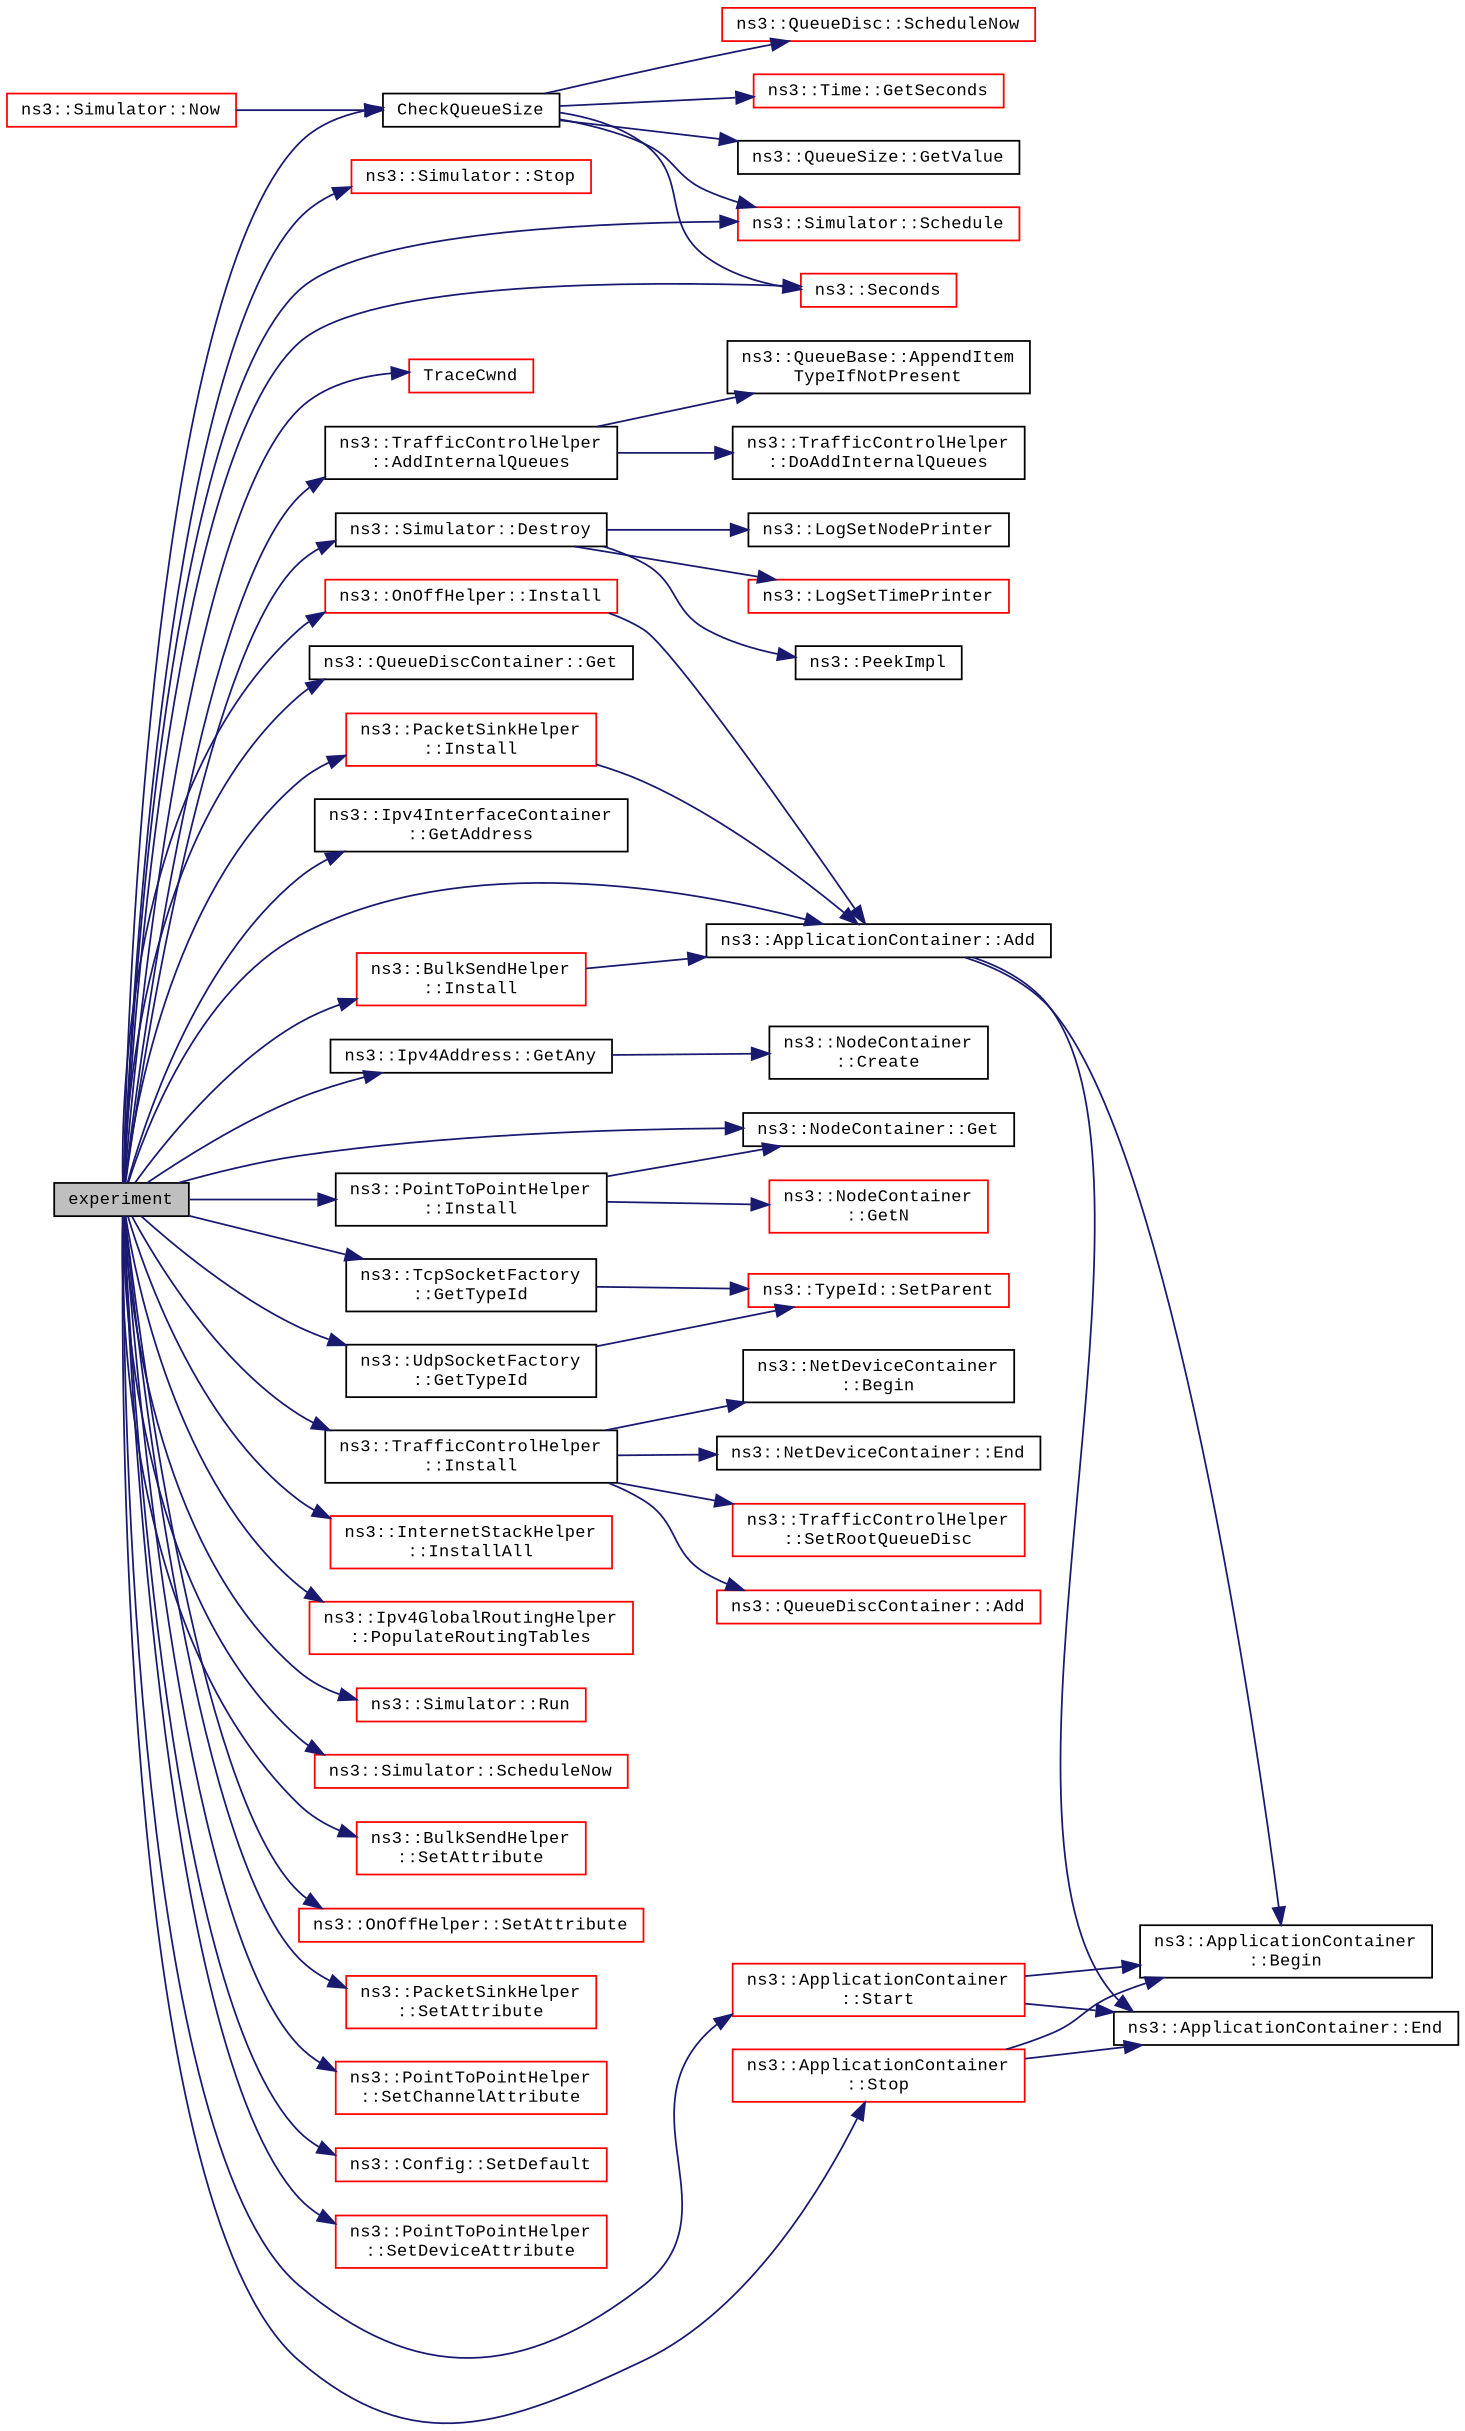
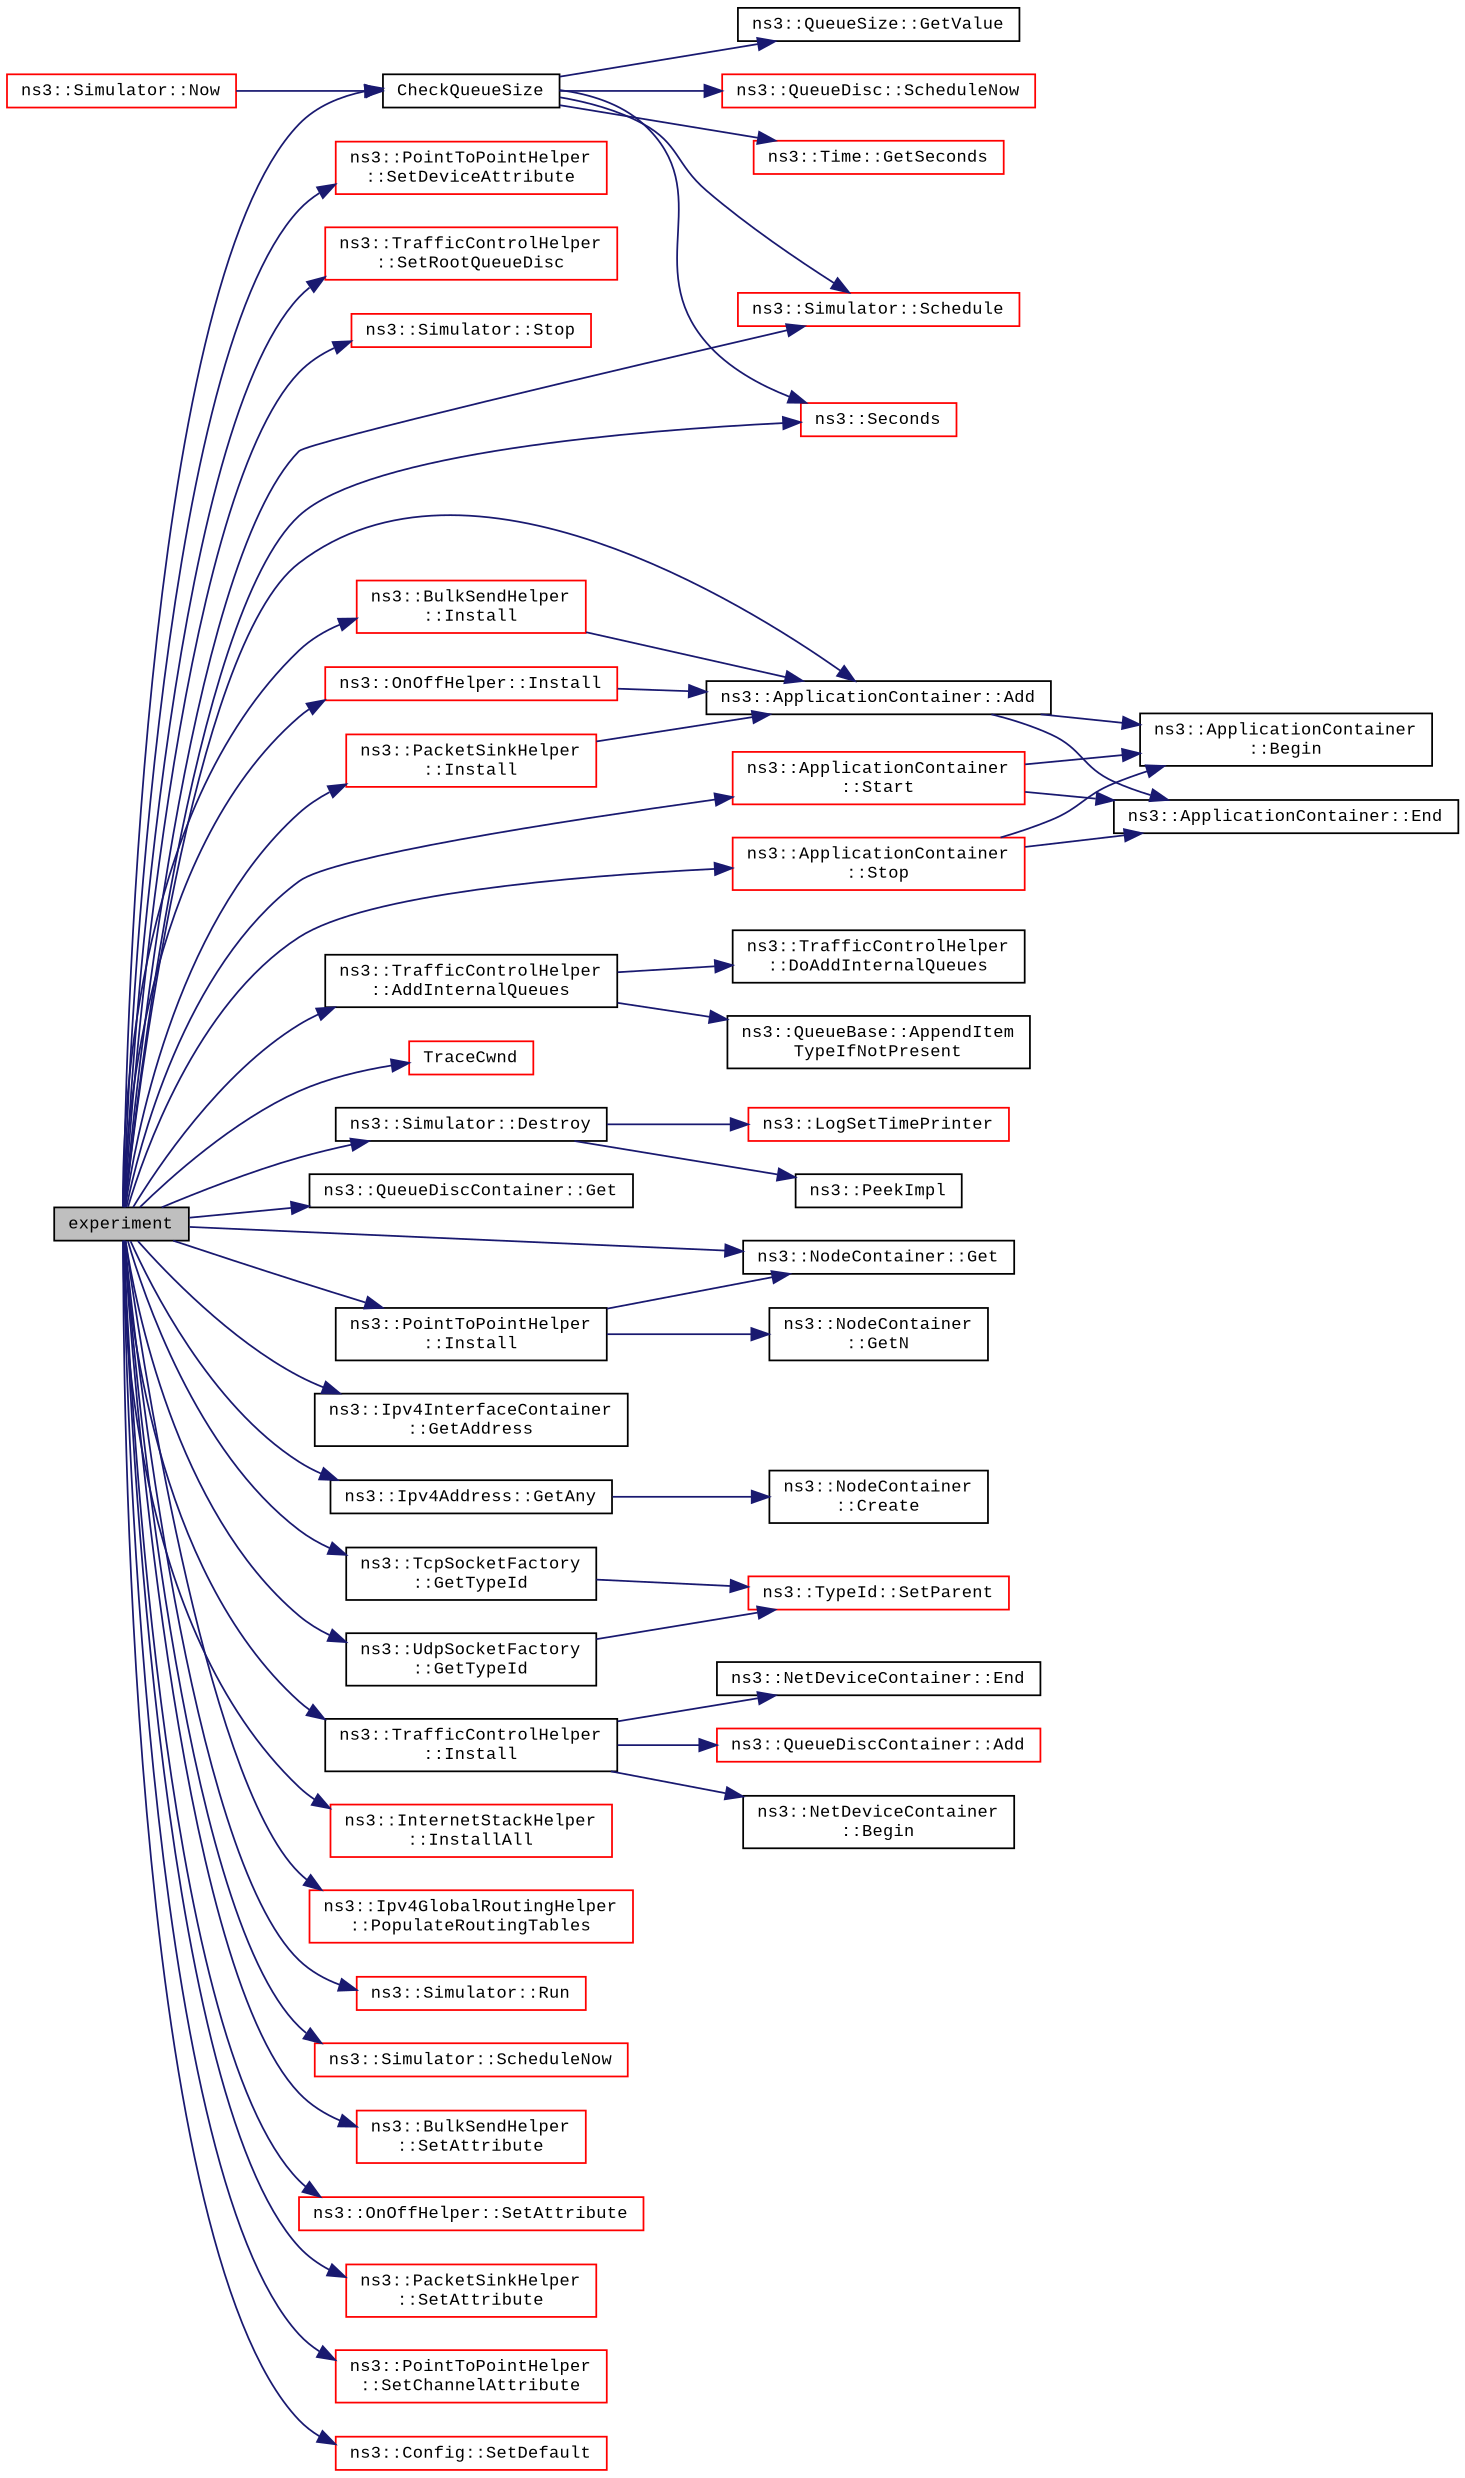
(879, 530) -> none
(879, 1207) -> (879, 1334)
(667, 1492) -> (169, 735)
